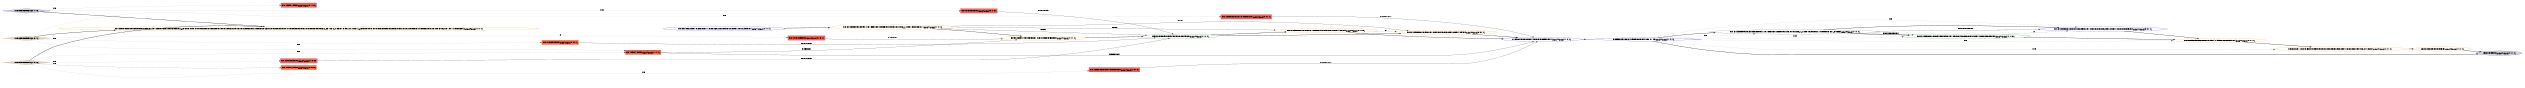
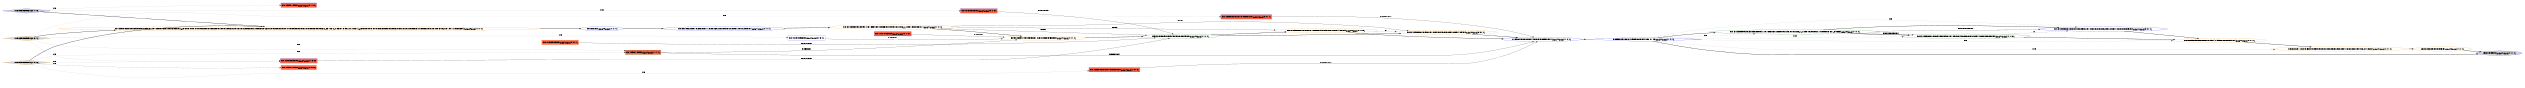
none -> (602, 29)
none -> (893, 34)
(560, 35) -> (560, 35)
(807, 38) -> (807, 38)
(291, 43) -> (139, 61)
